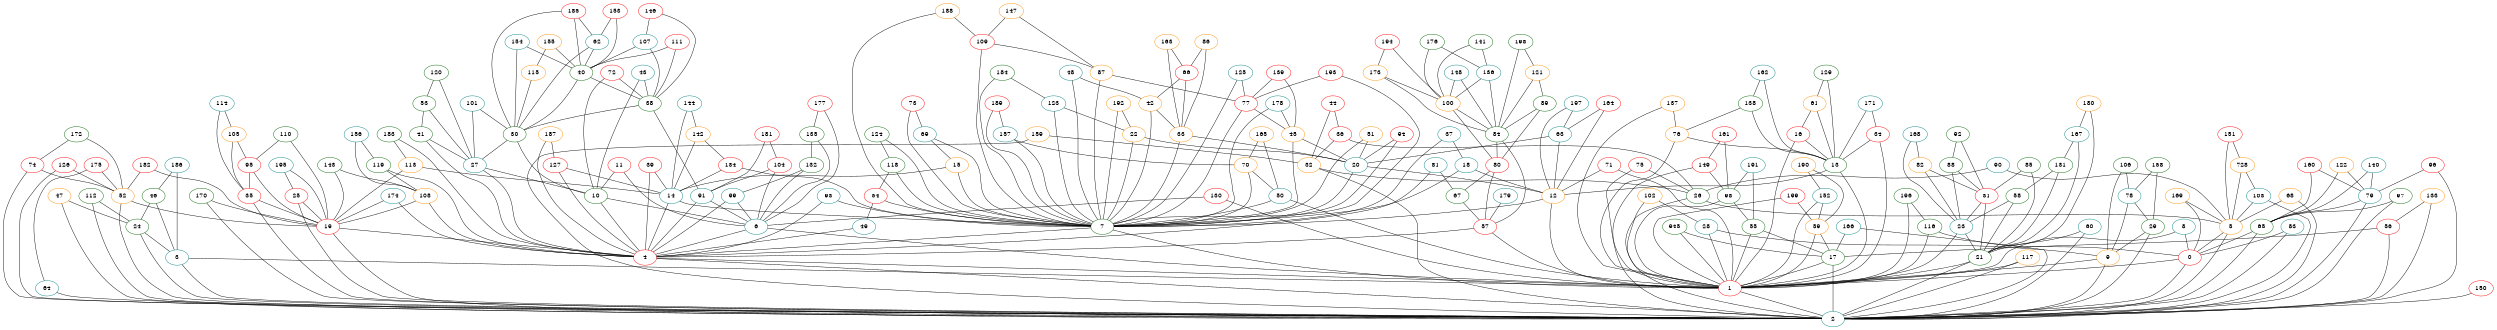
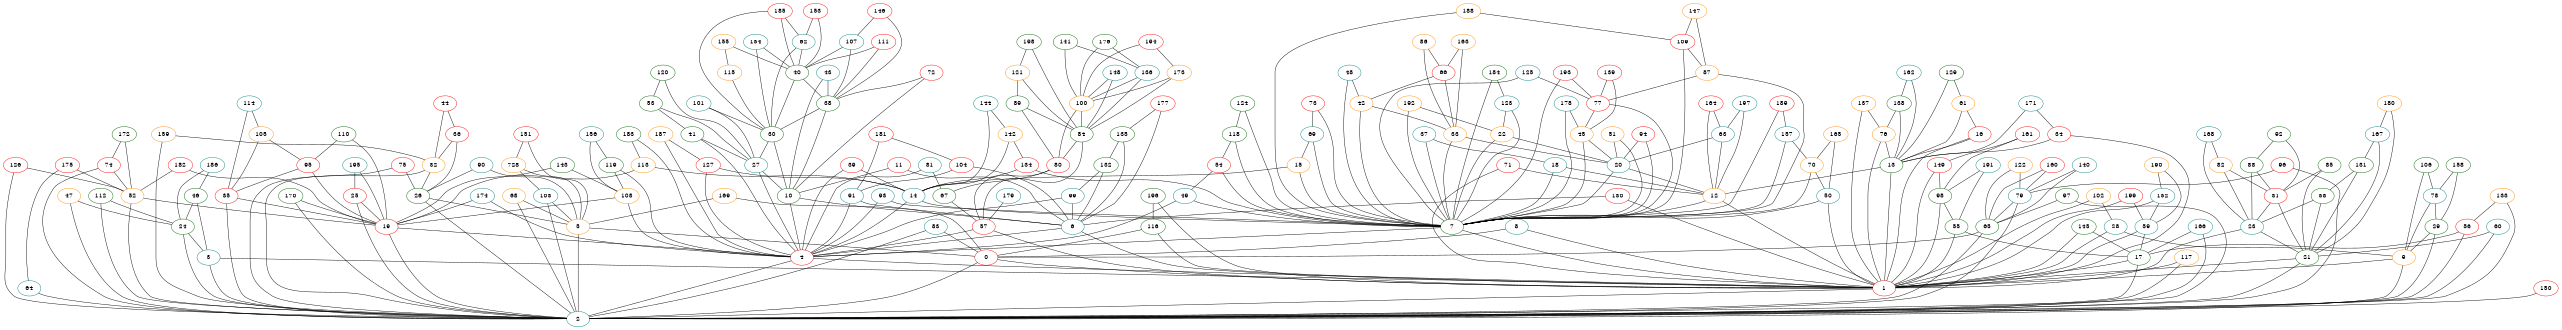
(679, 156) -> (811, 151)
(177, 209) -> (180, 189)
none -> (1285, 218)
(1675, 227) -> (2084, 227)
(1817, 227) -> (2146, 227)
